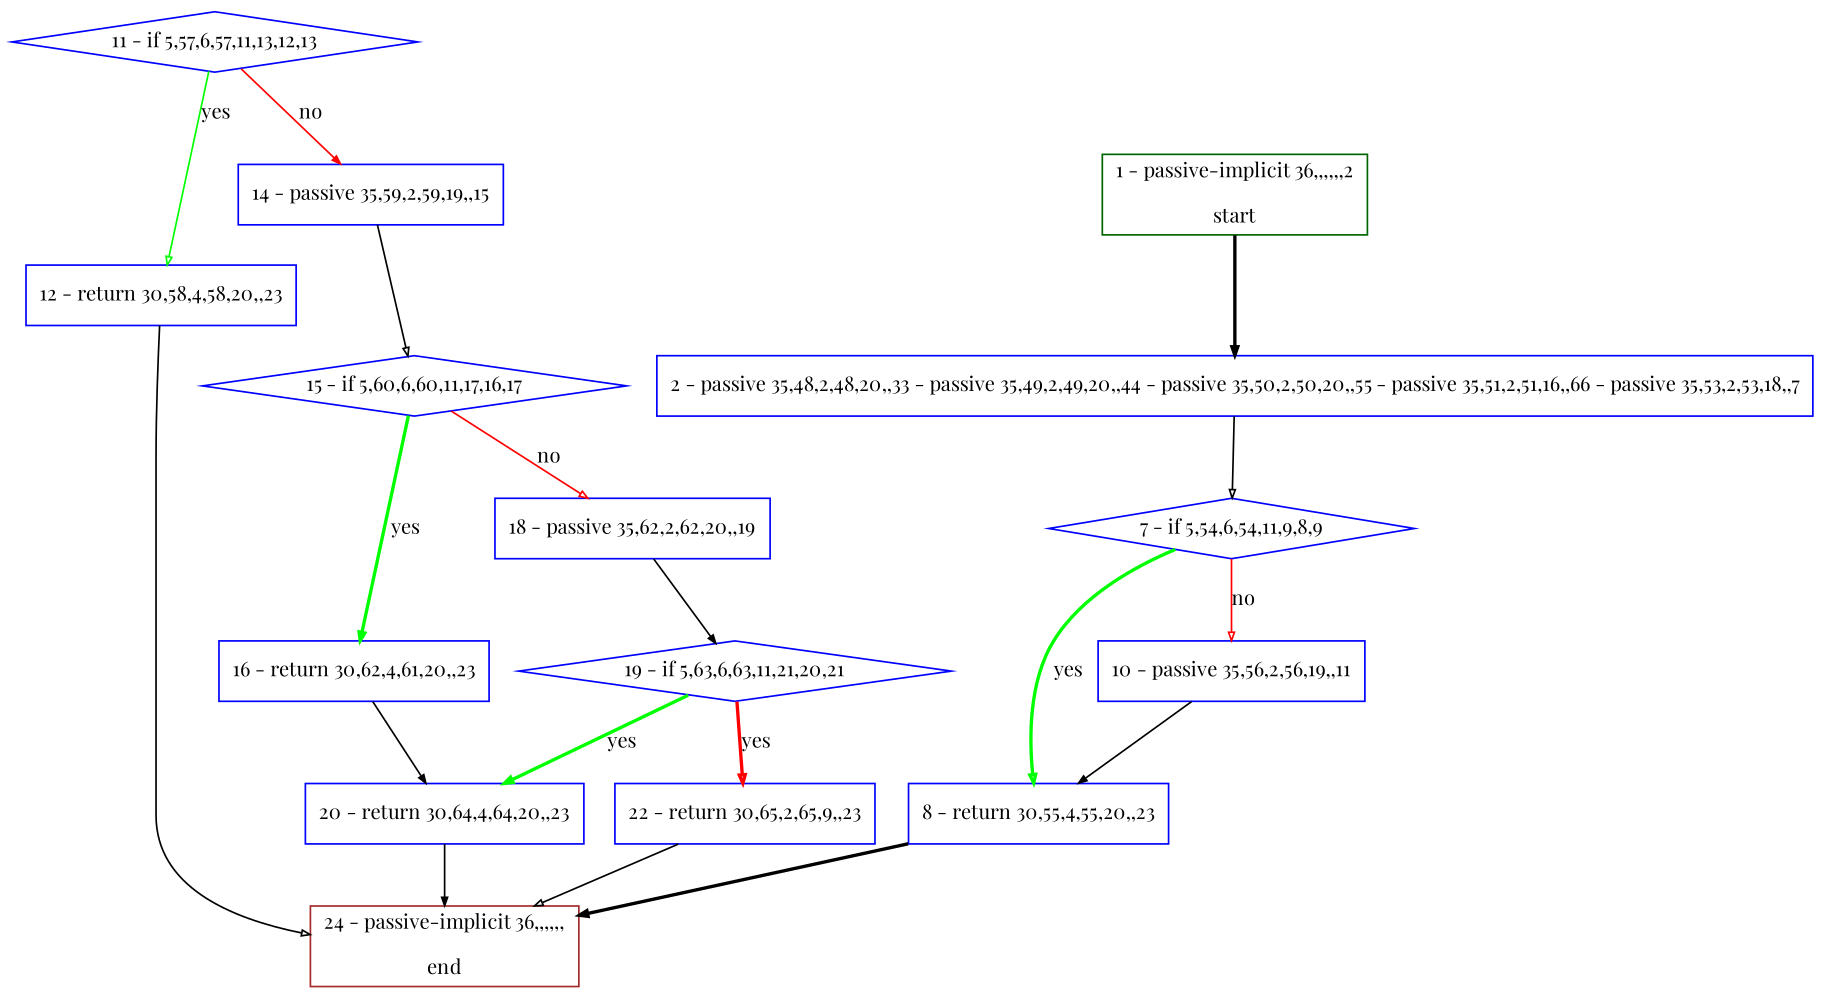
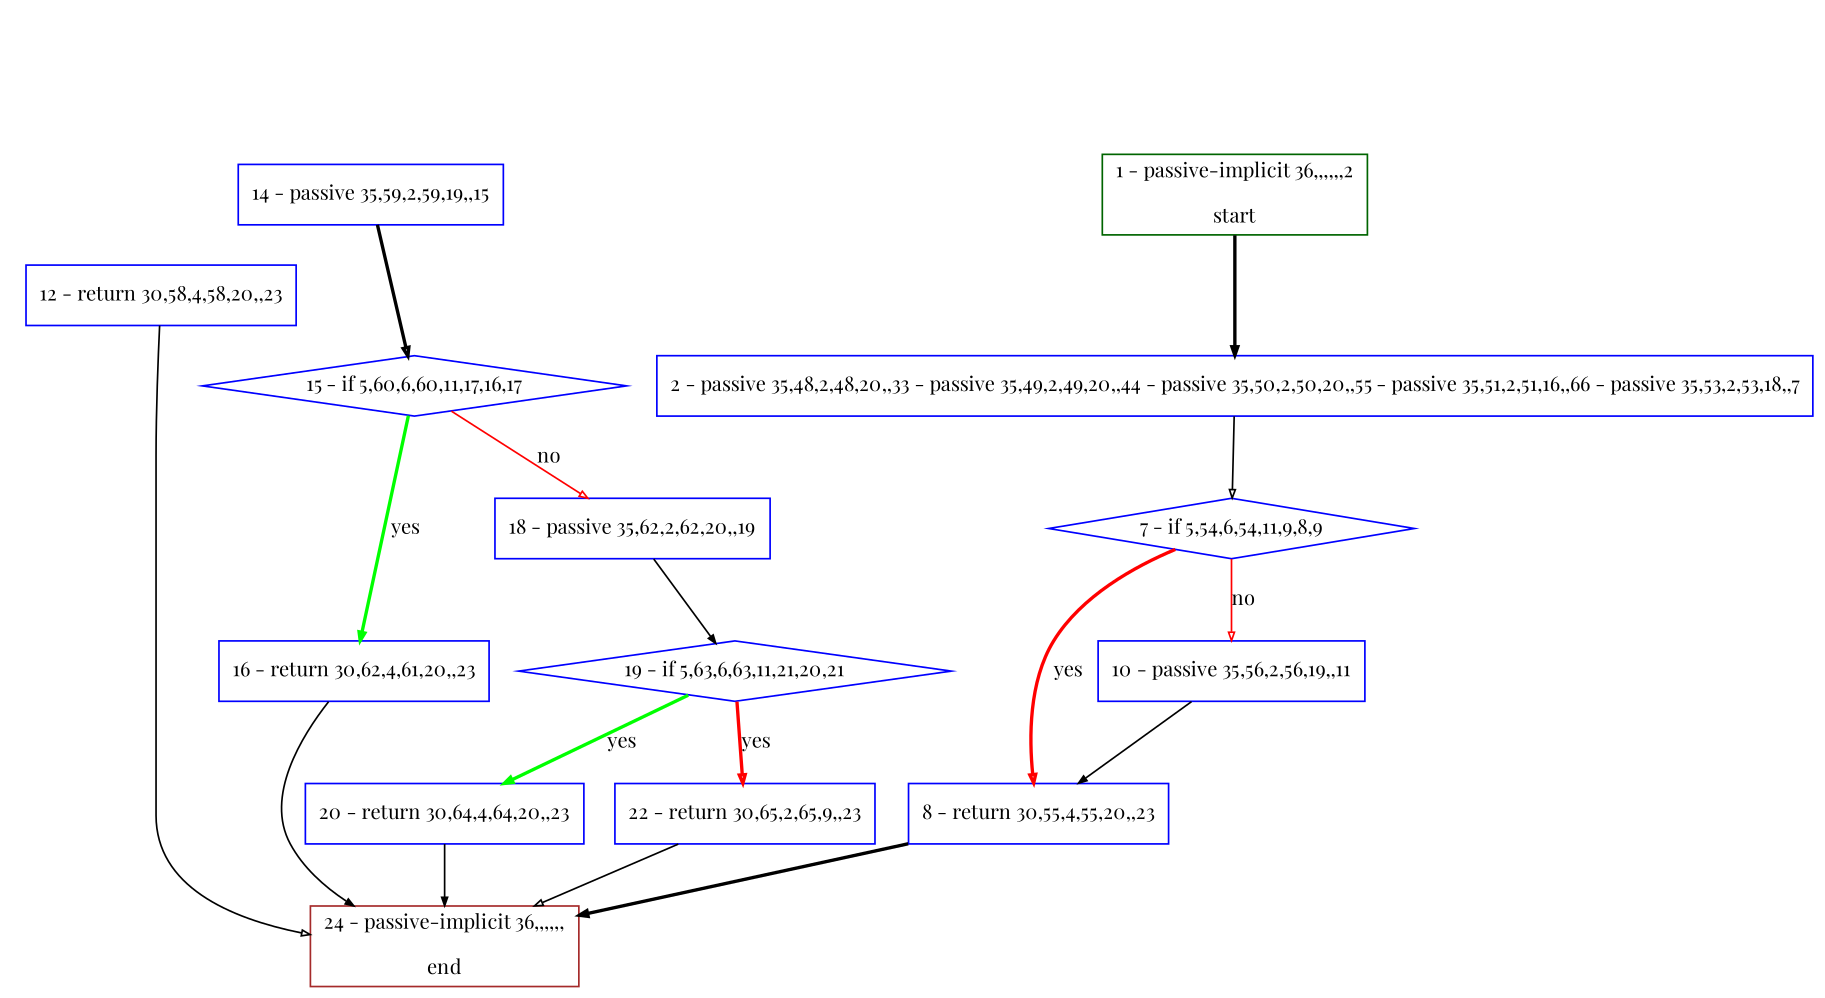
(215, 42) -> none
(392, 286) -> (392, 286)
(1059, 634) -> (1059, 634)
(397, 739) -> (282, 808)
